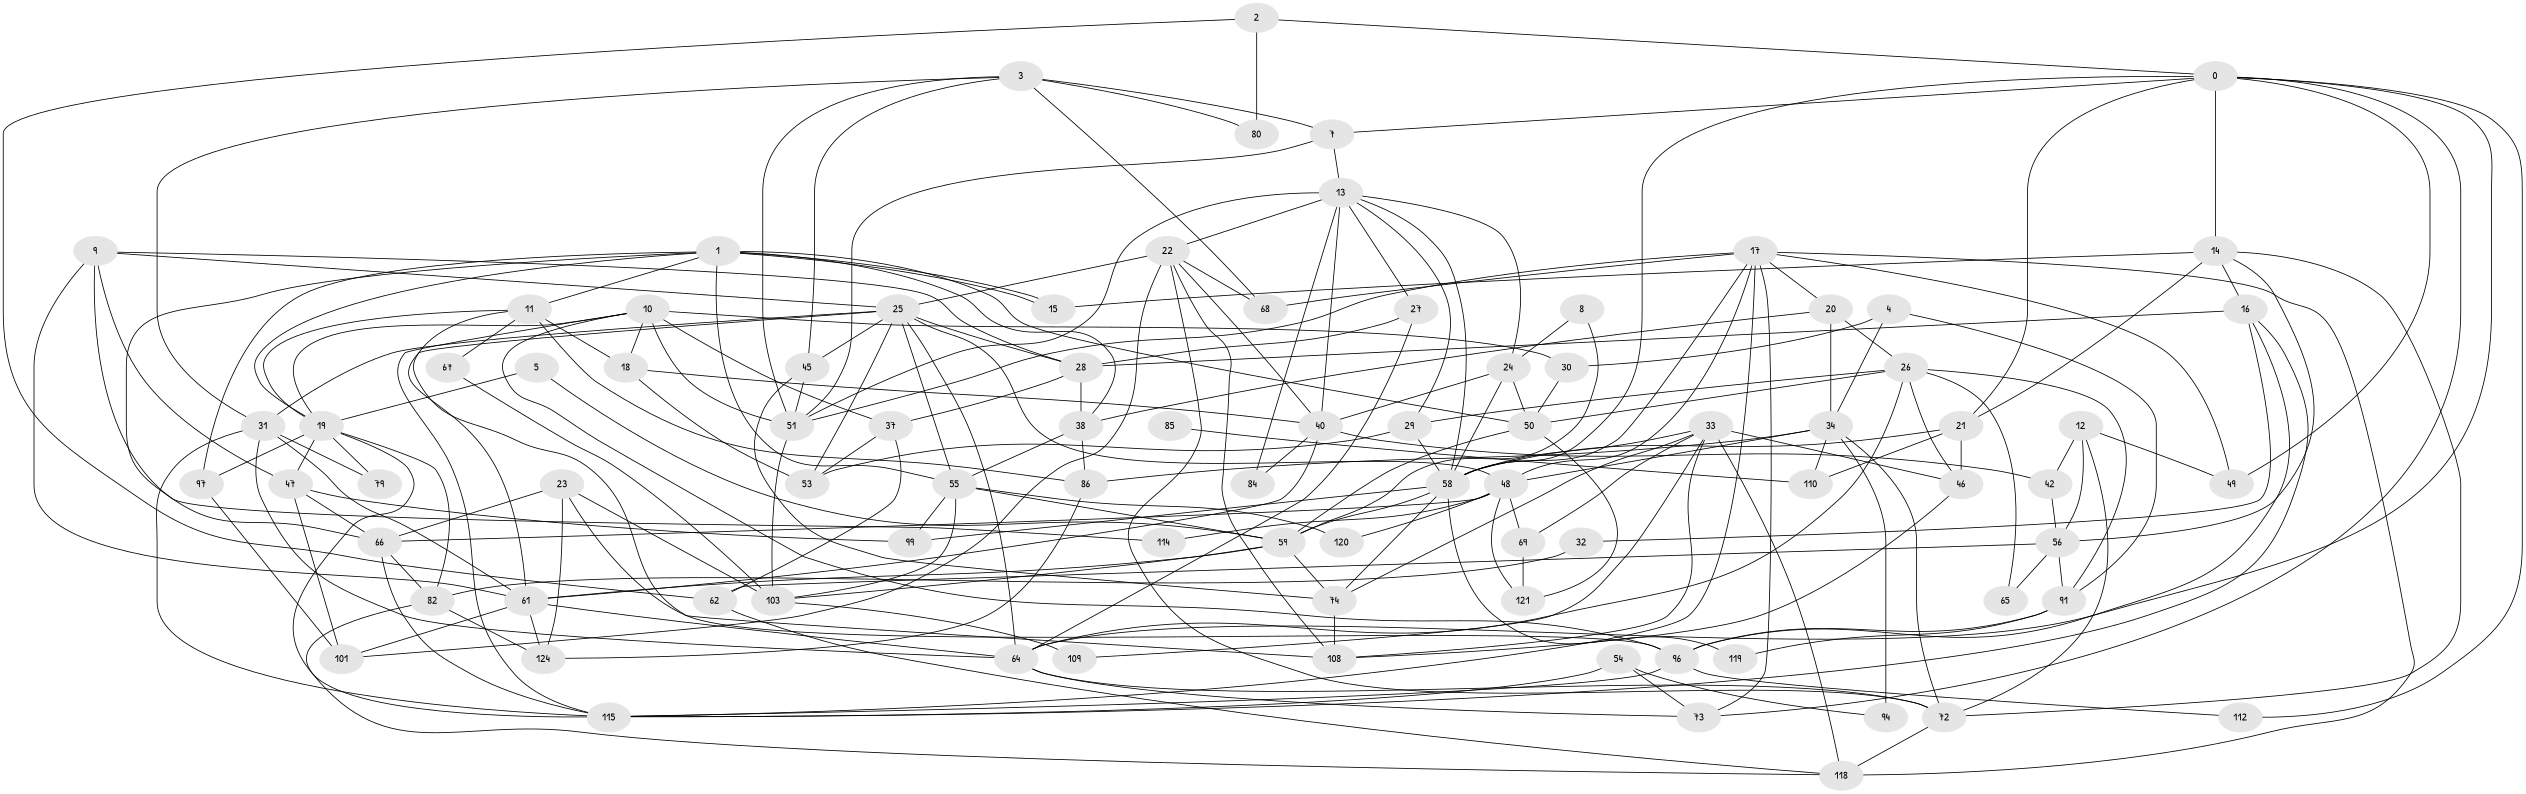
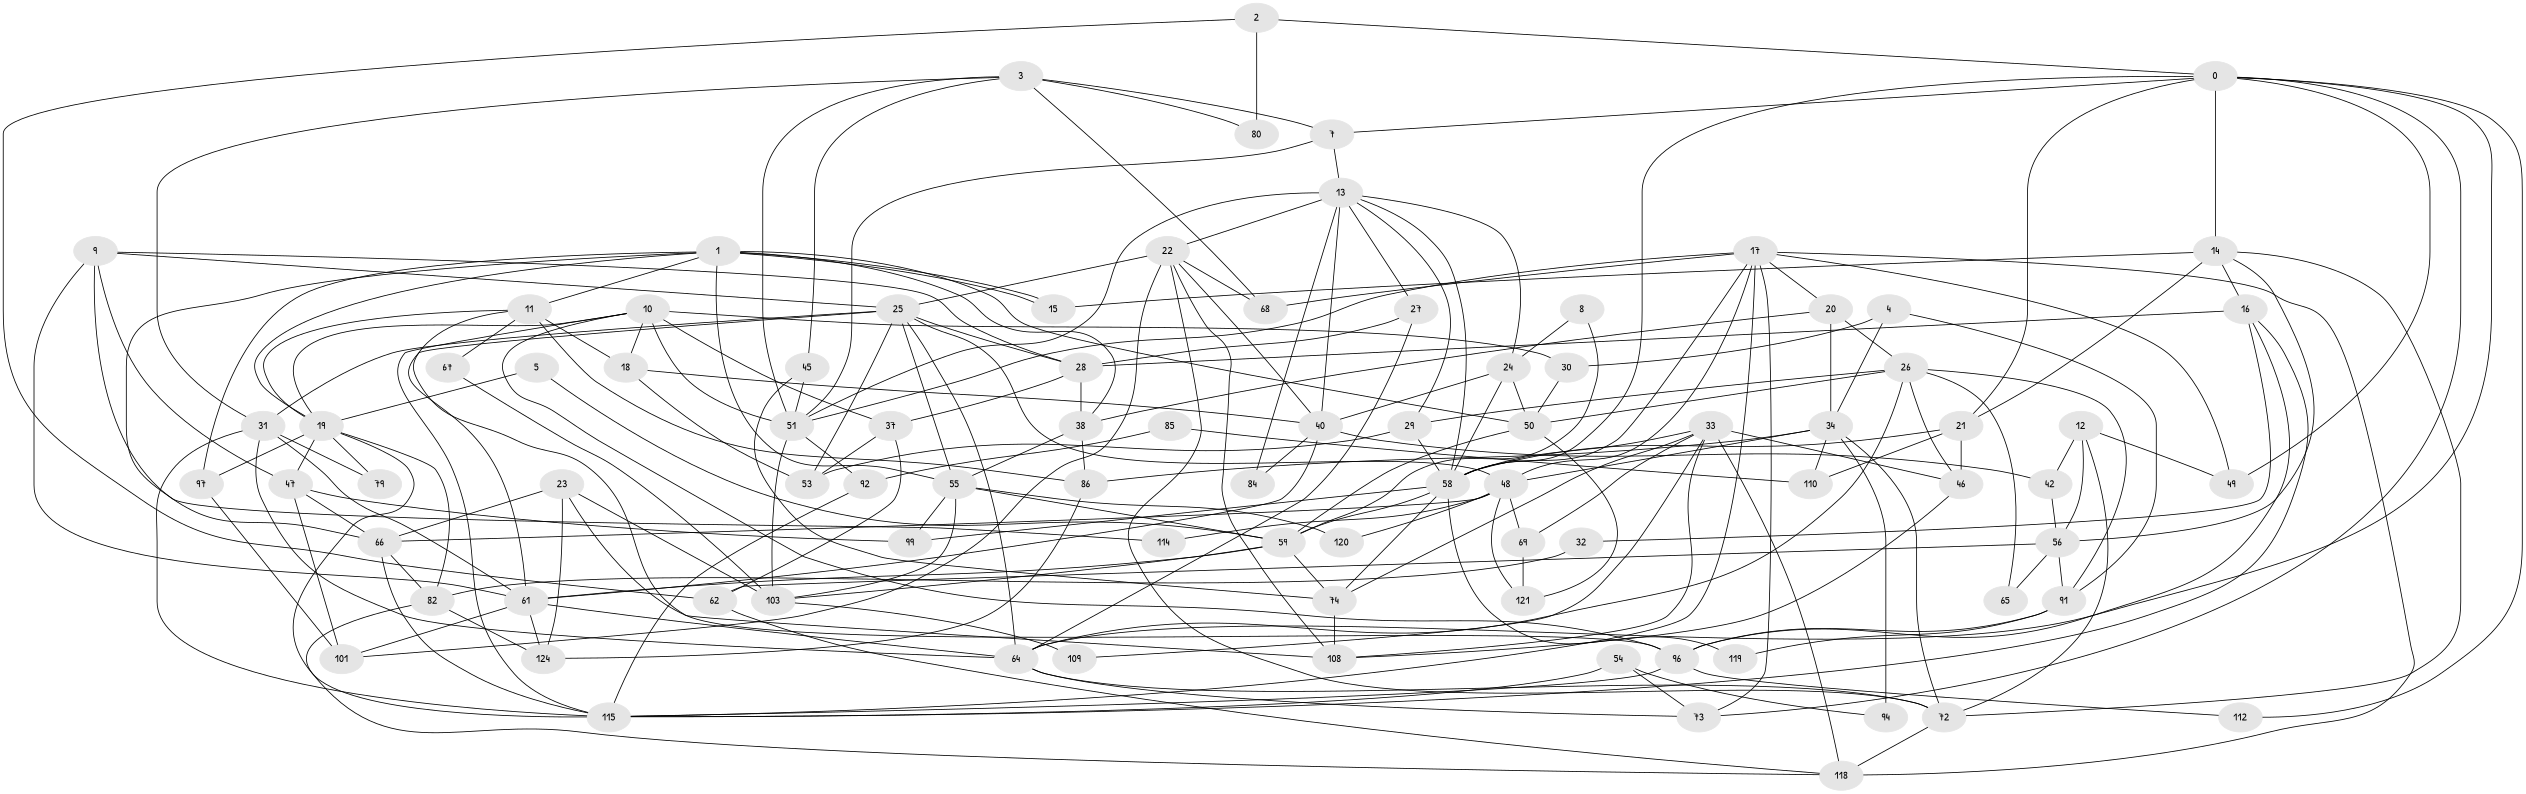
(857, 336) -> none
none -> (866, 484)
